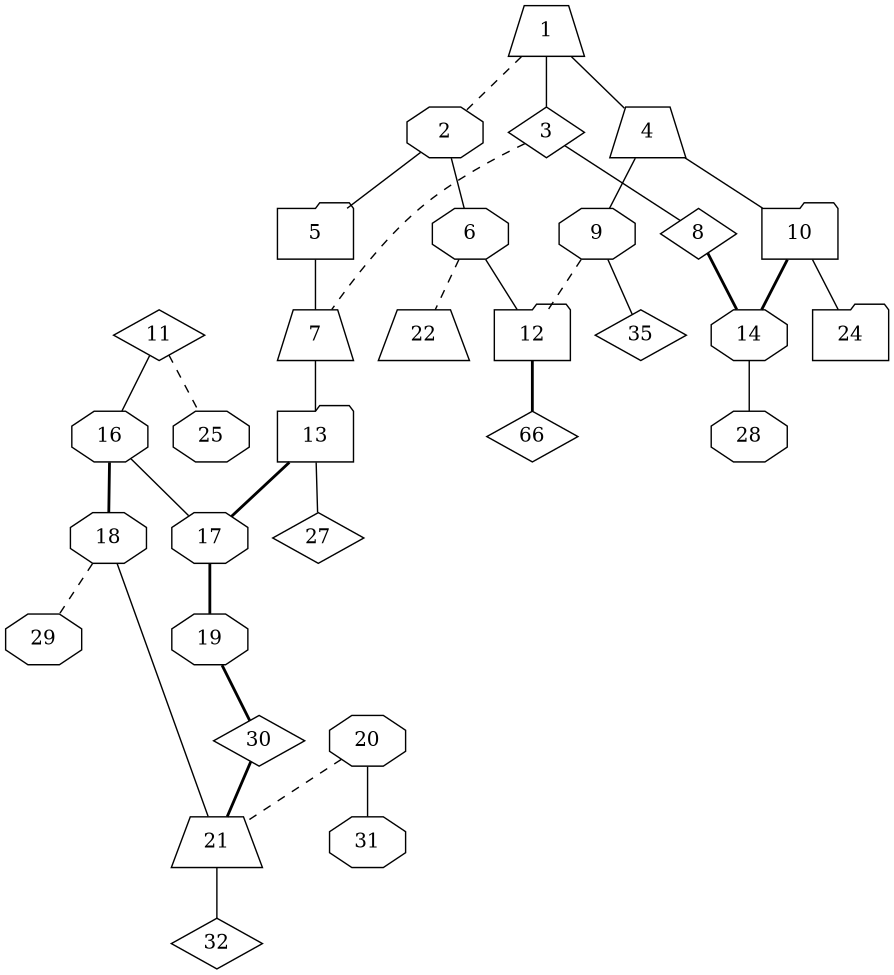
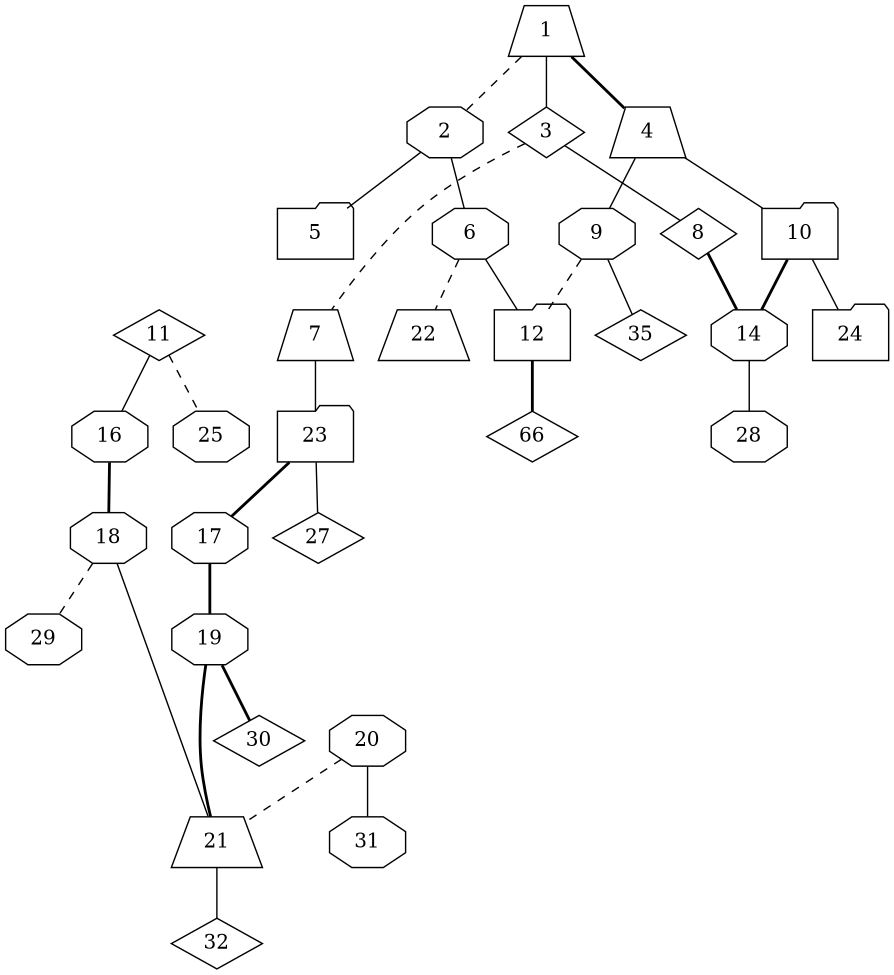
(598, 83) -> (598, 83)
(315, 285) -> none
(315, 437) -> (315, 437)
(160, 487) -> none
(239, 789) -> (200, 741)
